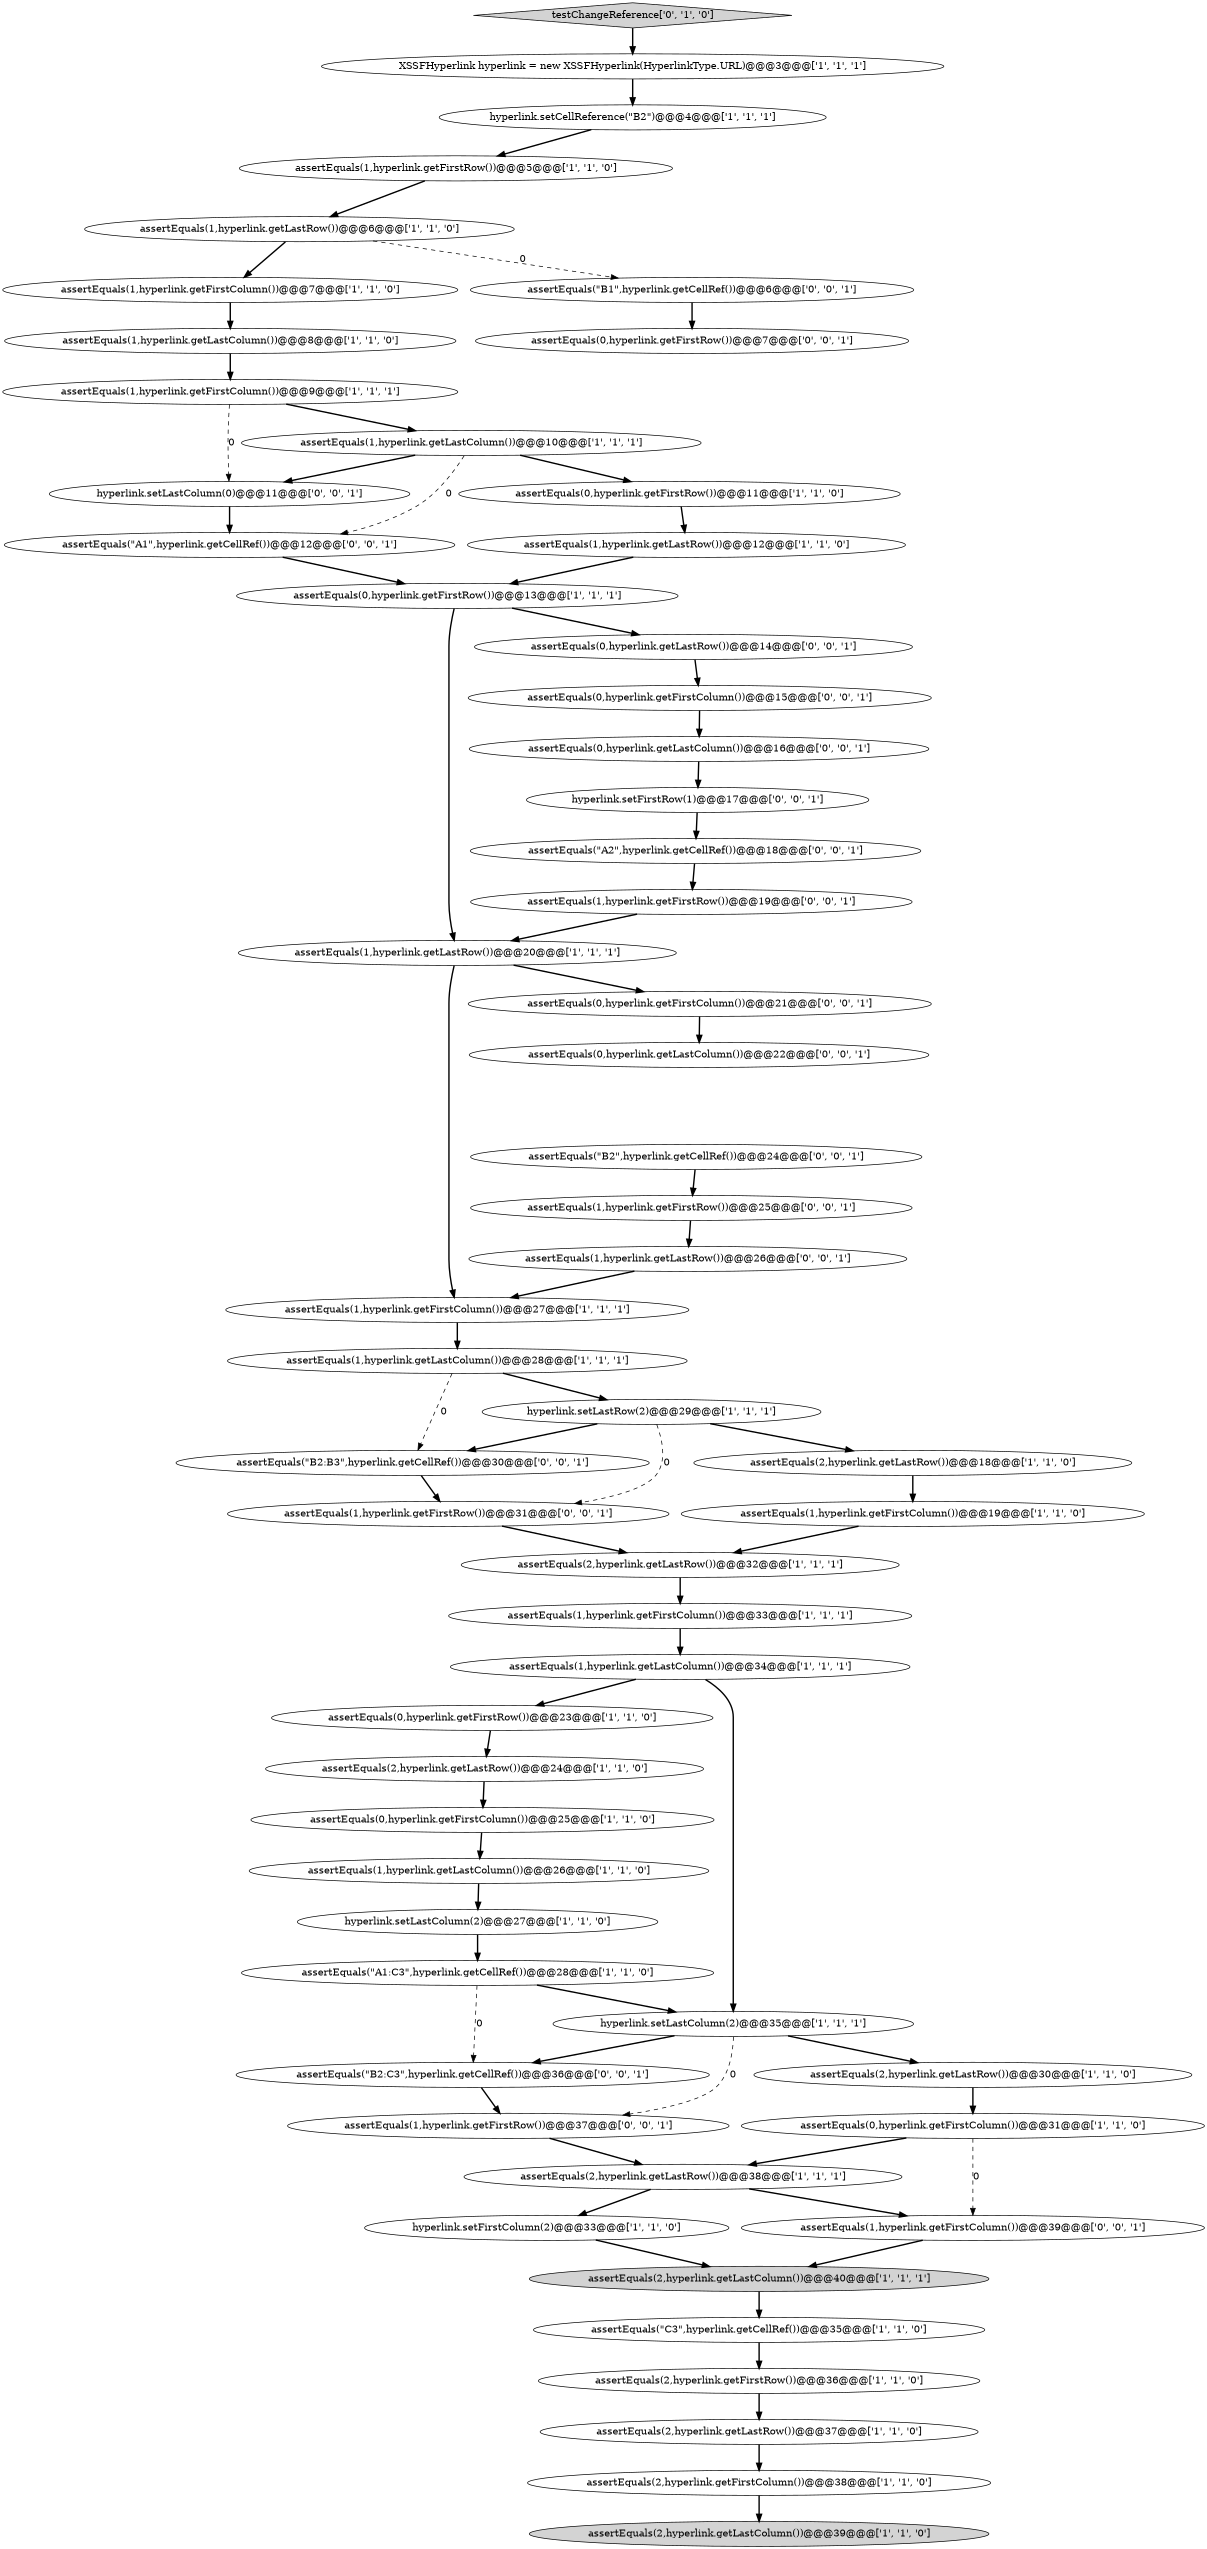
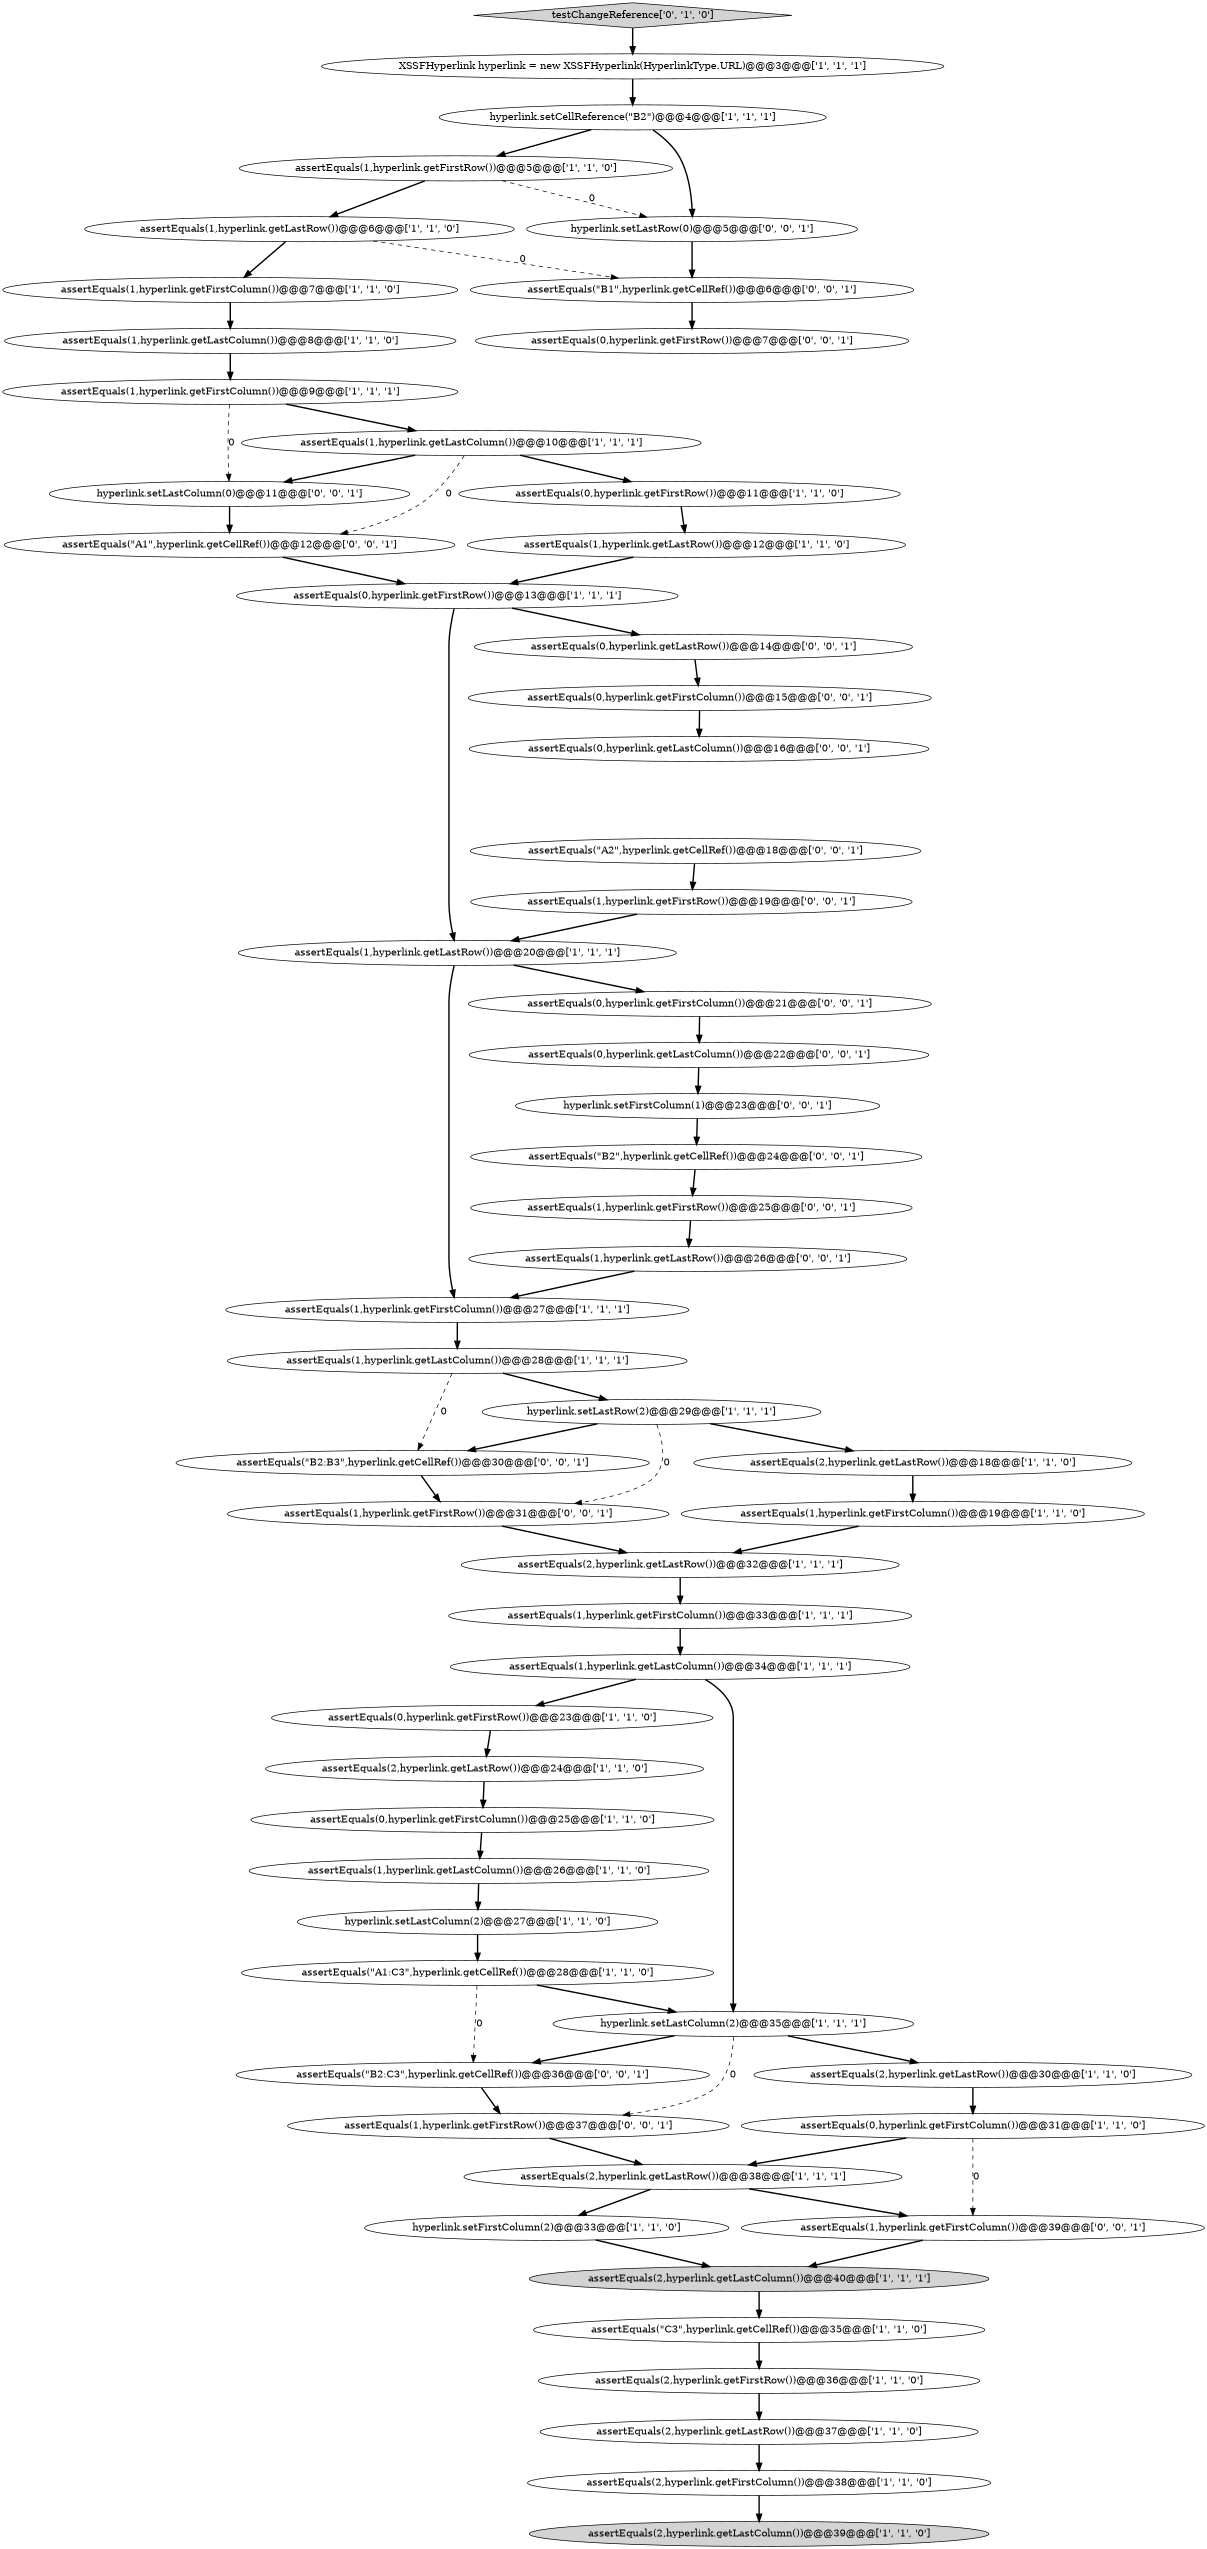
none -> (692, 229)
(698, 800) -> none
none -> (698, 1106)
